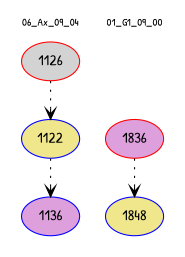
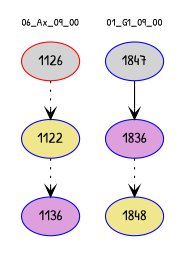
(51, 23) -> (51, 23)
none -> (135, 61)
(135, 139) -> (135, 139)
